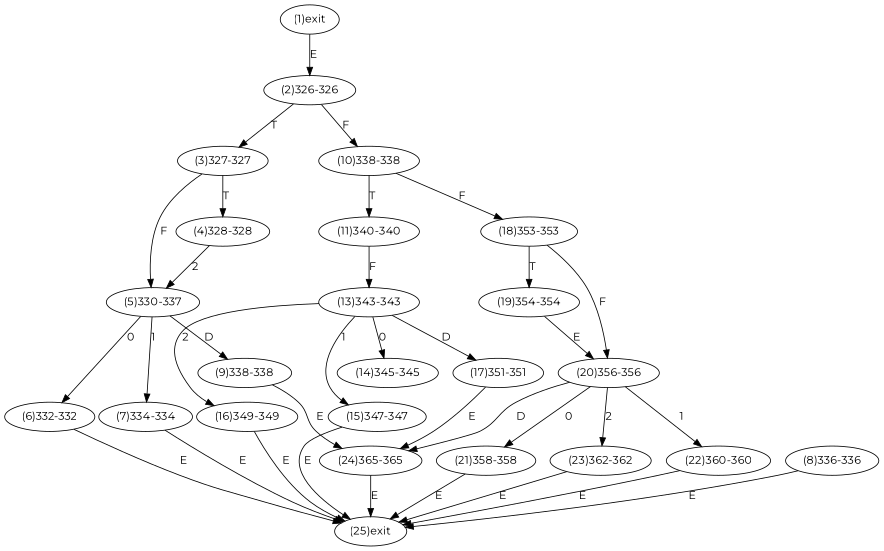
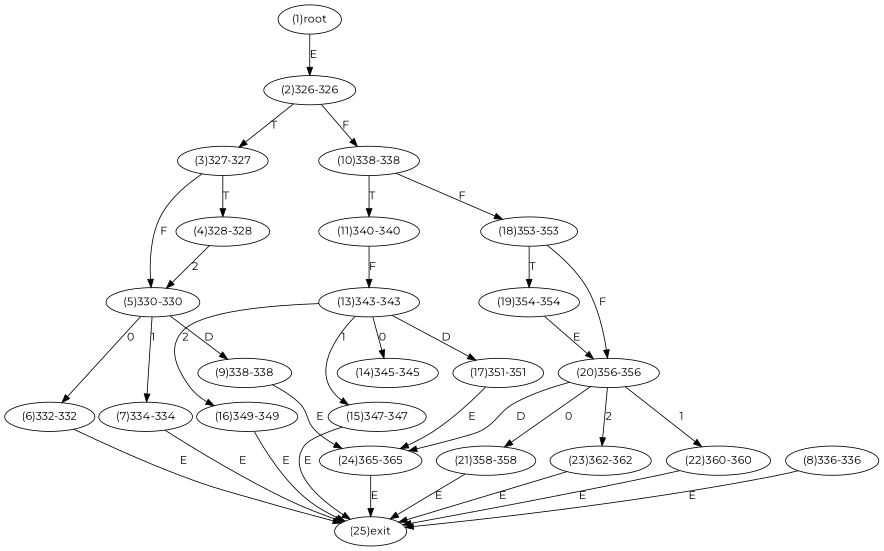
(310, 20) -> (310, 20)
(153, 302) -> (153, 302)
